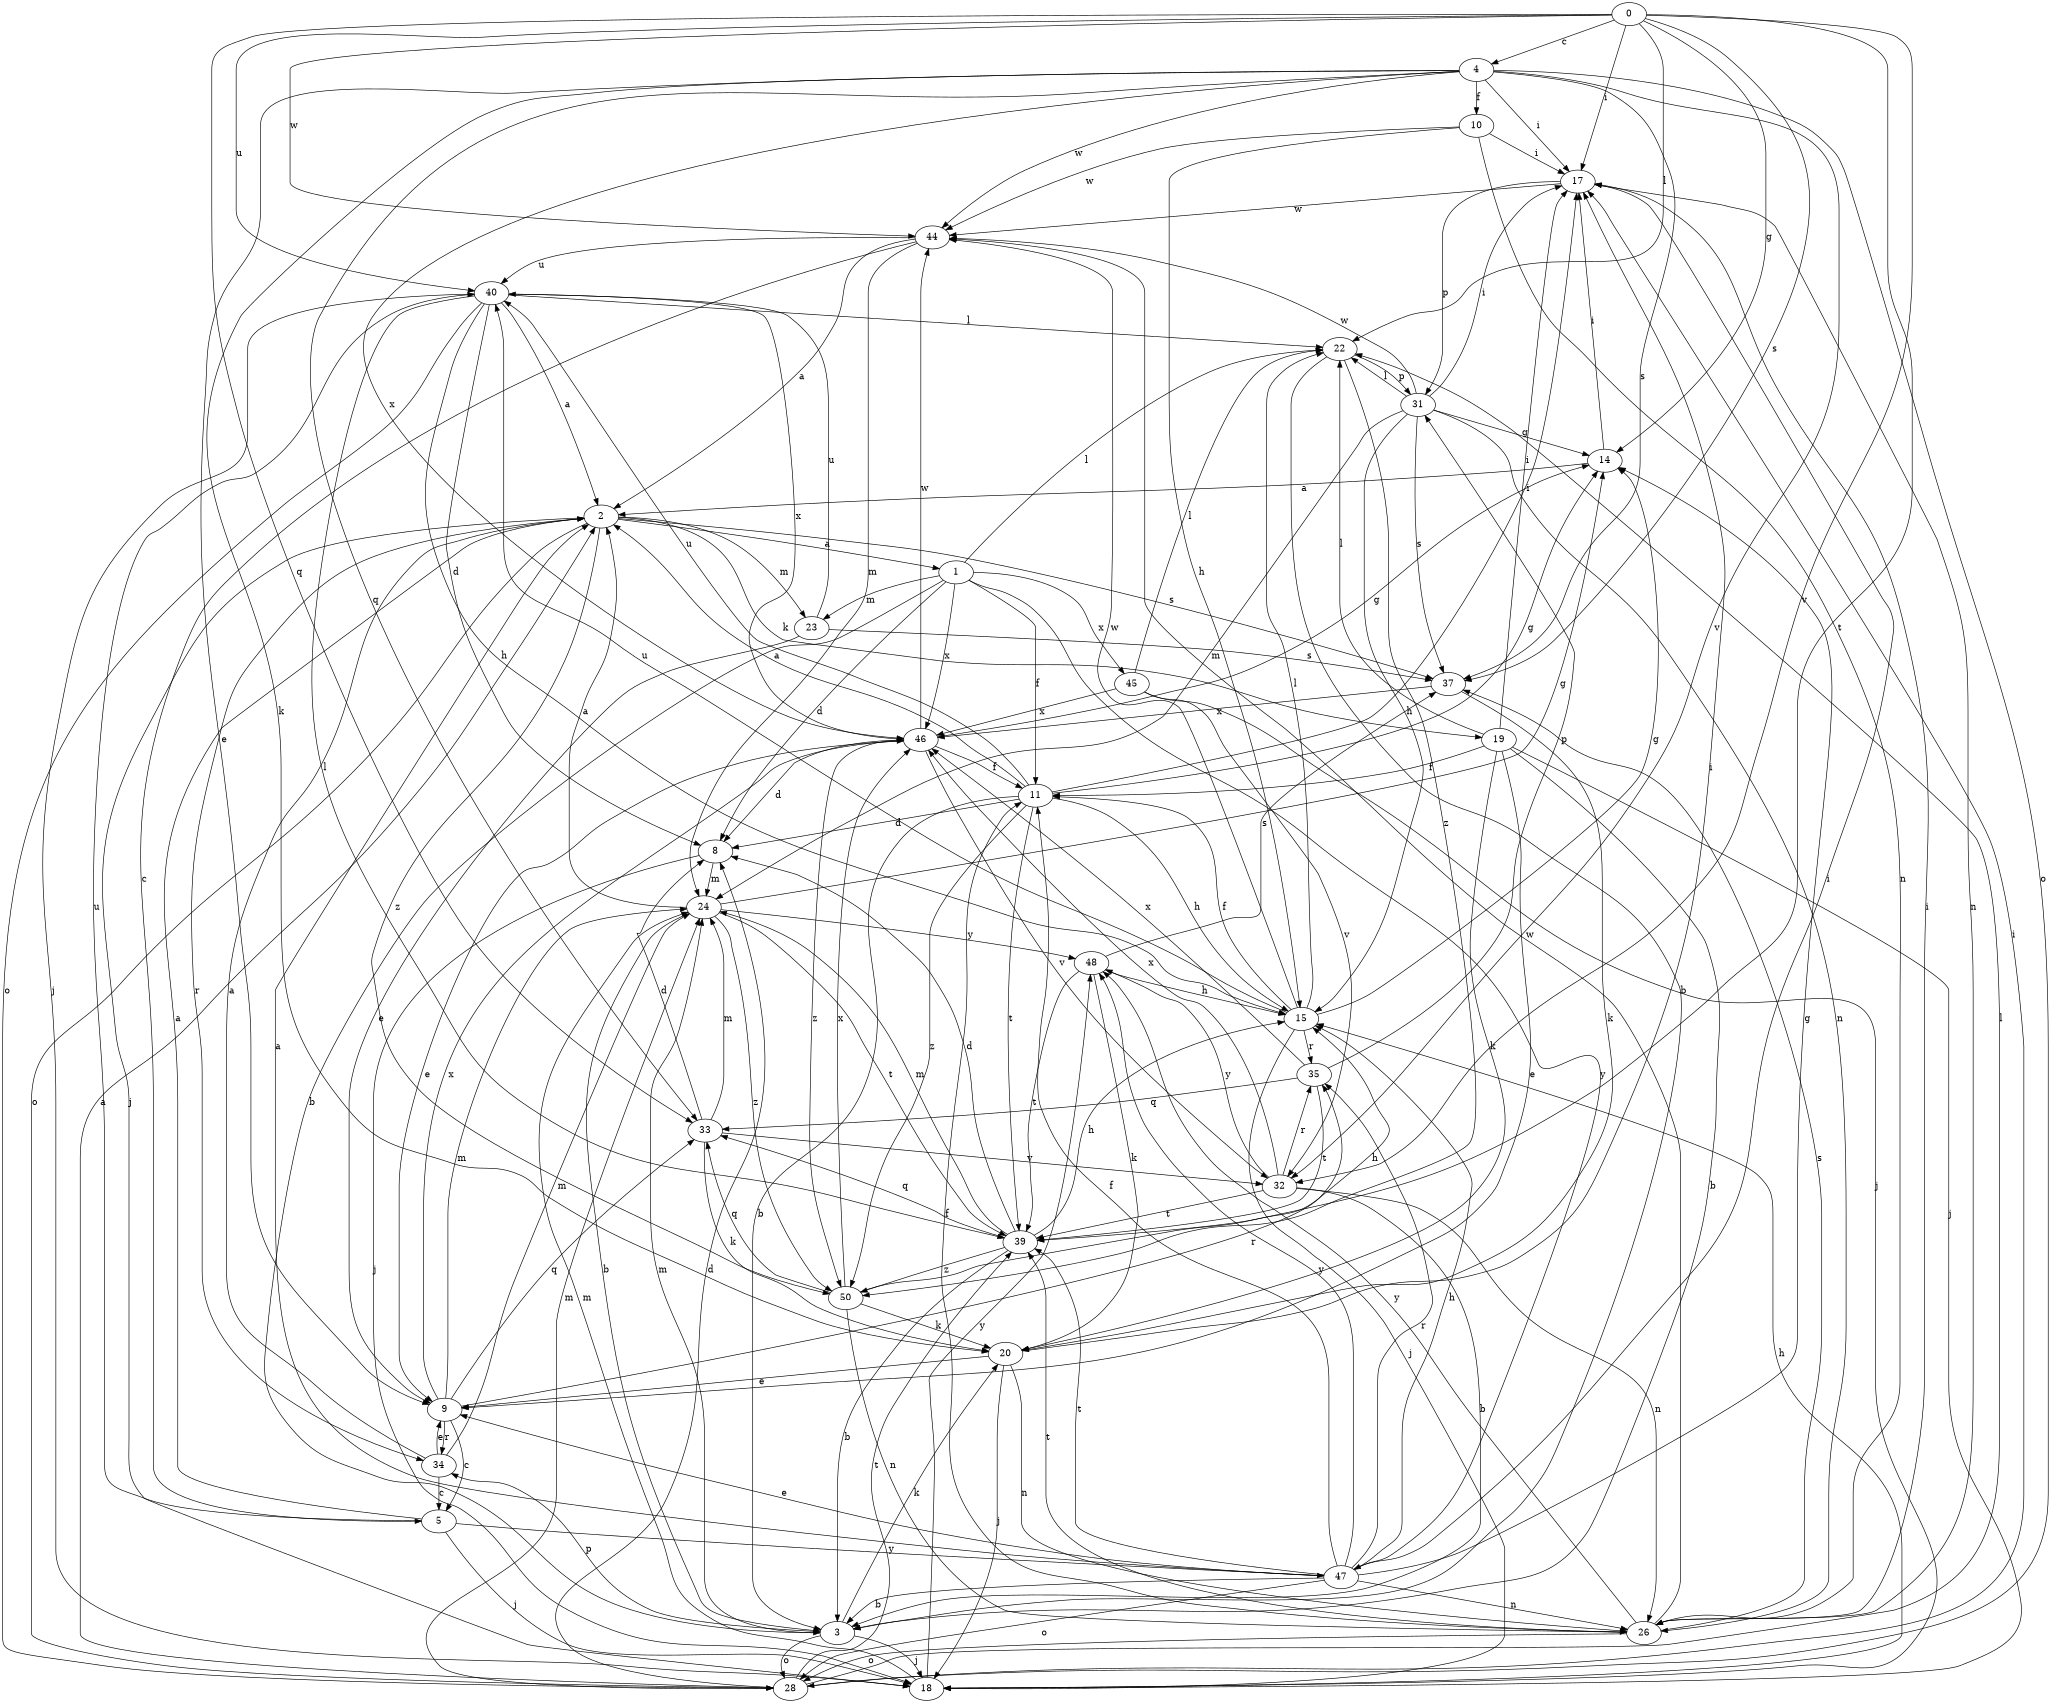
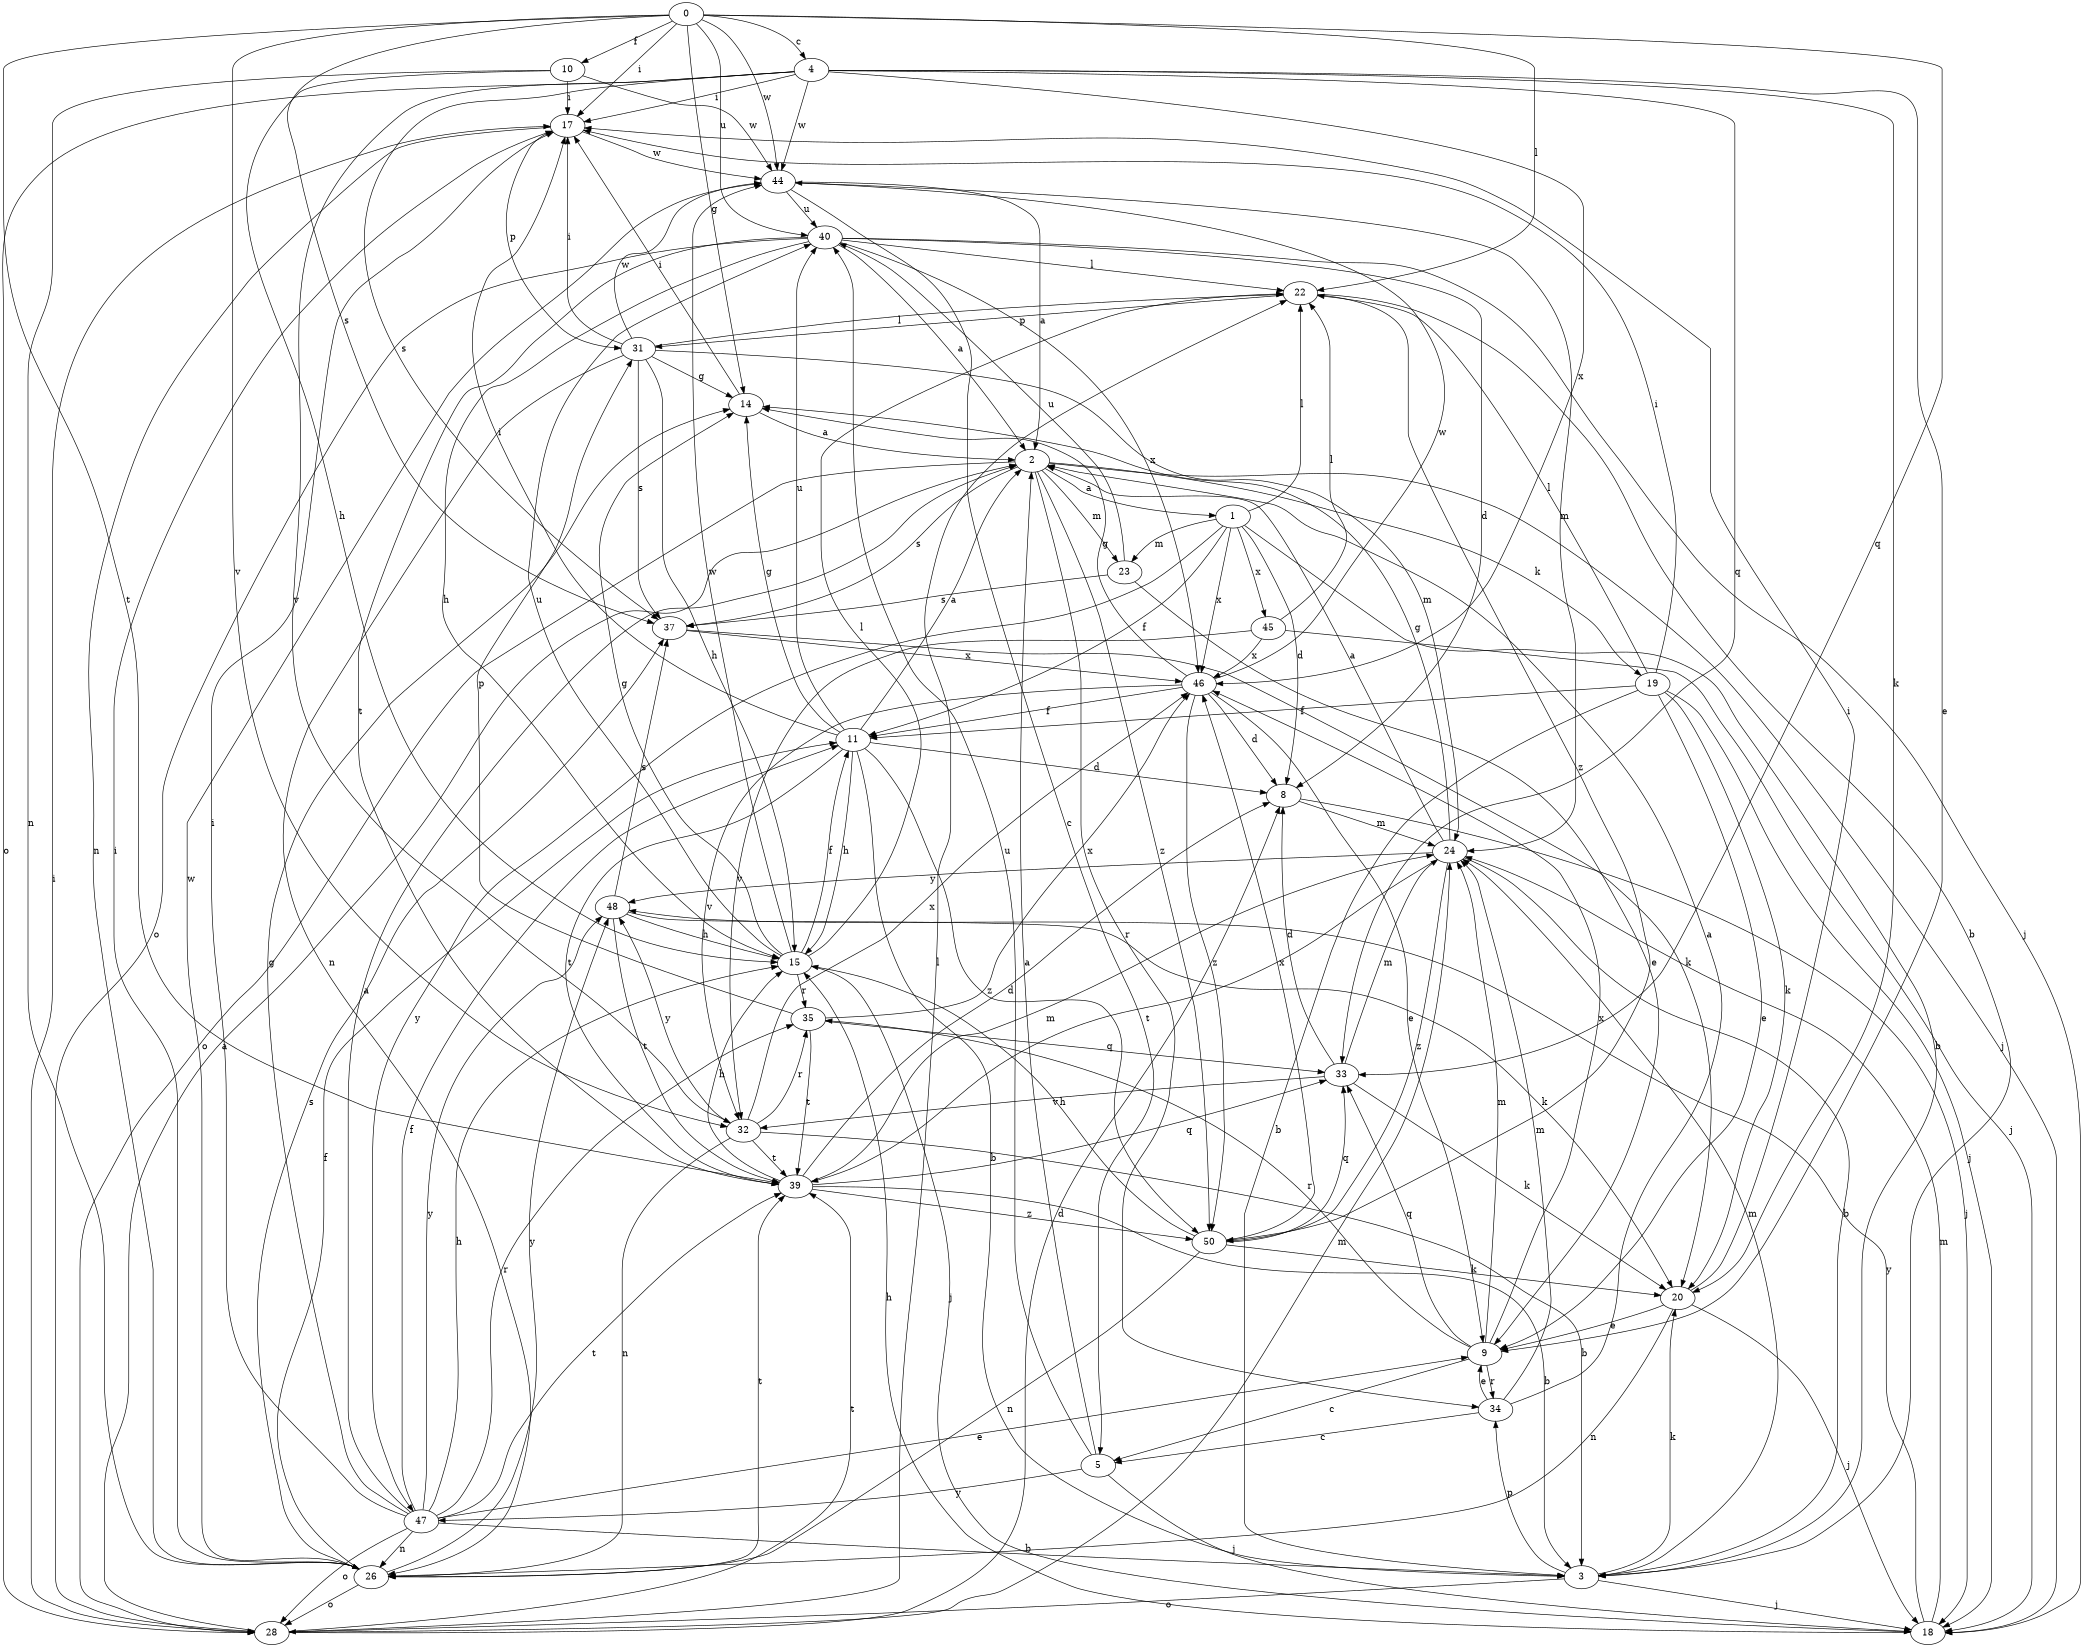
(1476, 95) -> (630, 41)
(325, 768) -> (361, 712)
